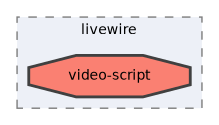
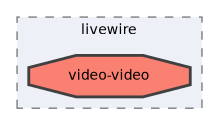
(110, 76) -> (110, 76)
